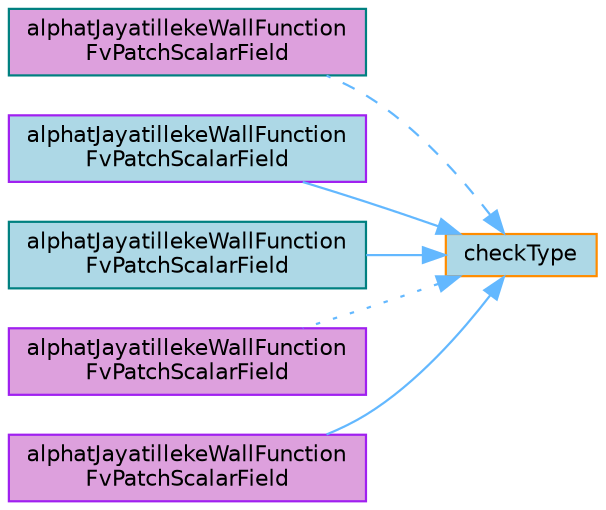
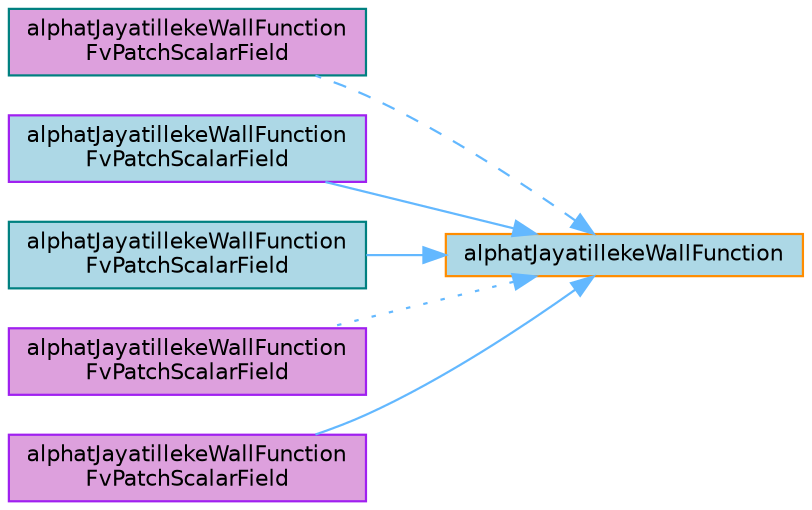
(521, 255) -> (624, 255)
